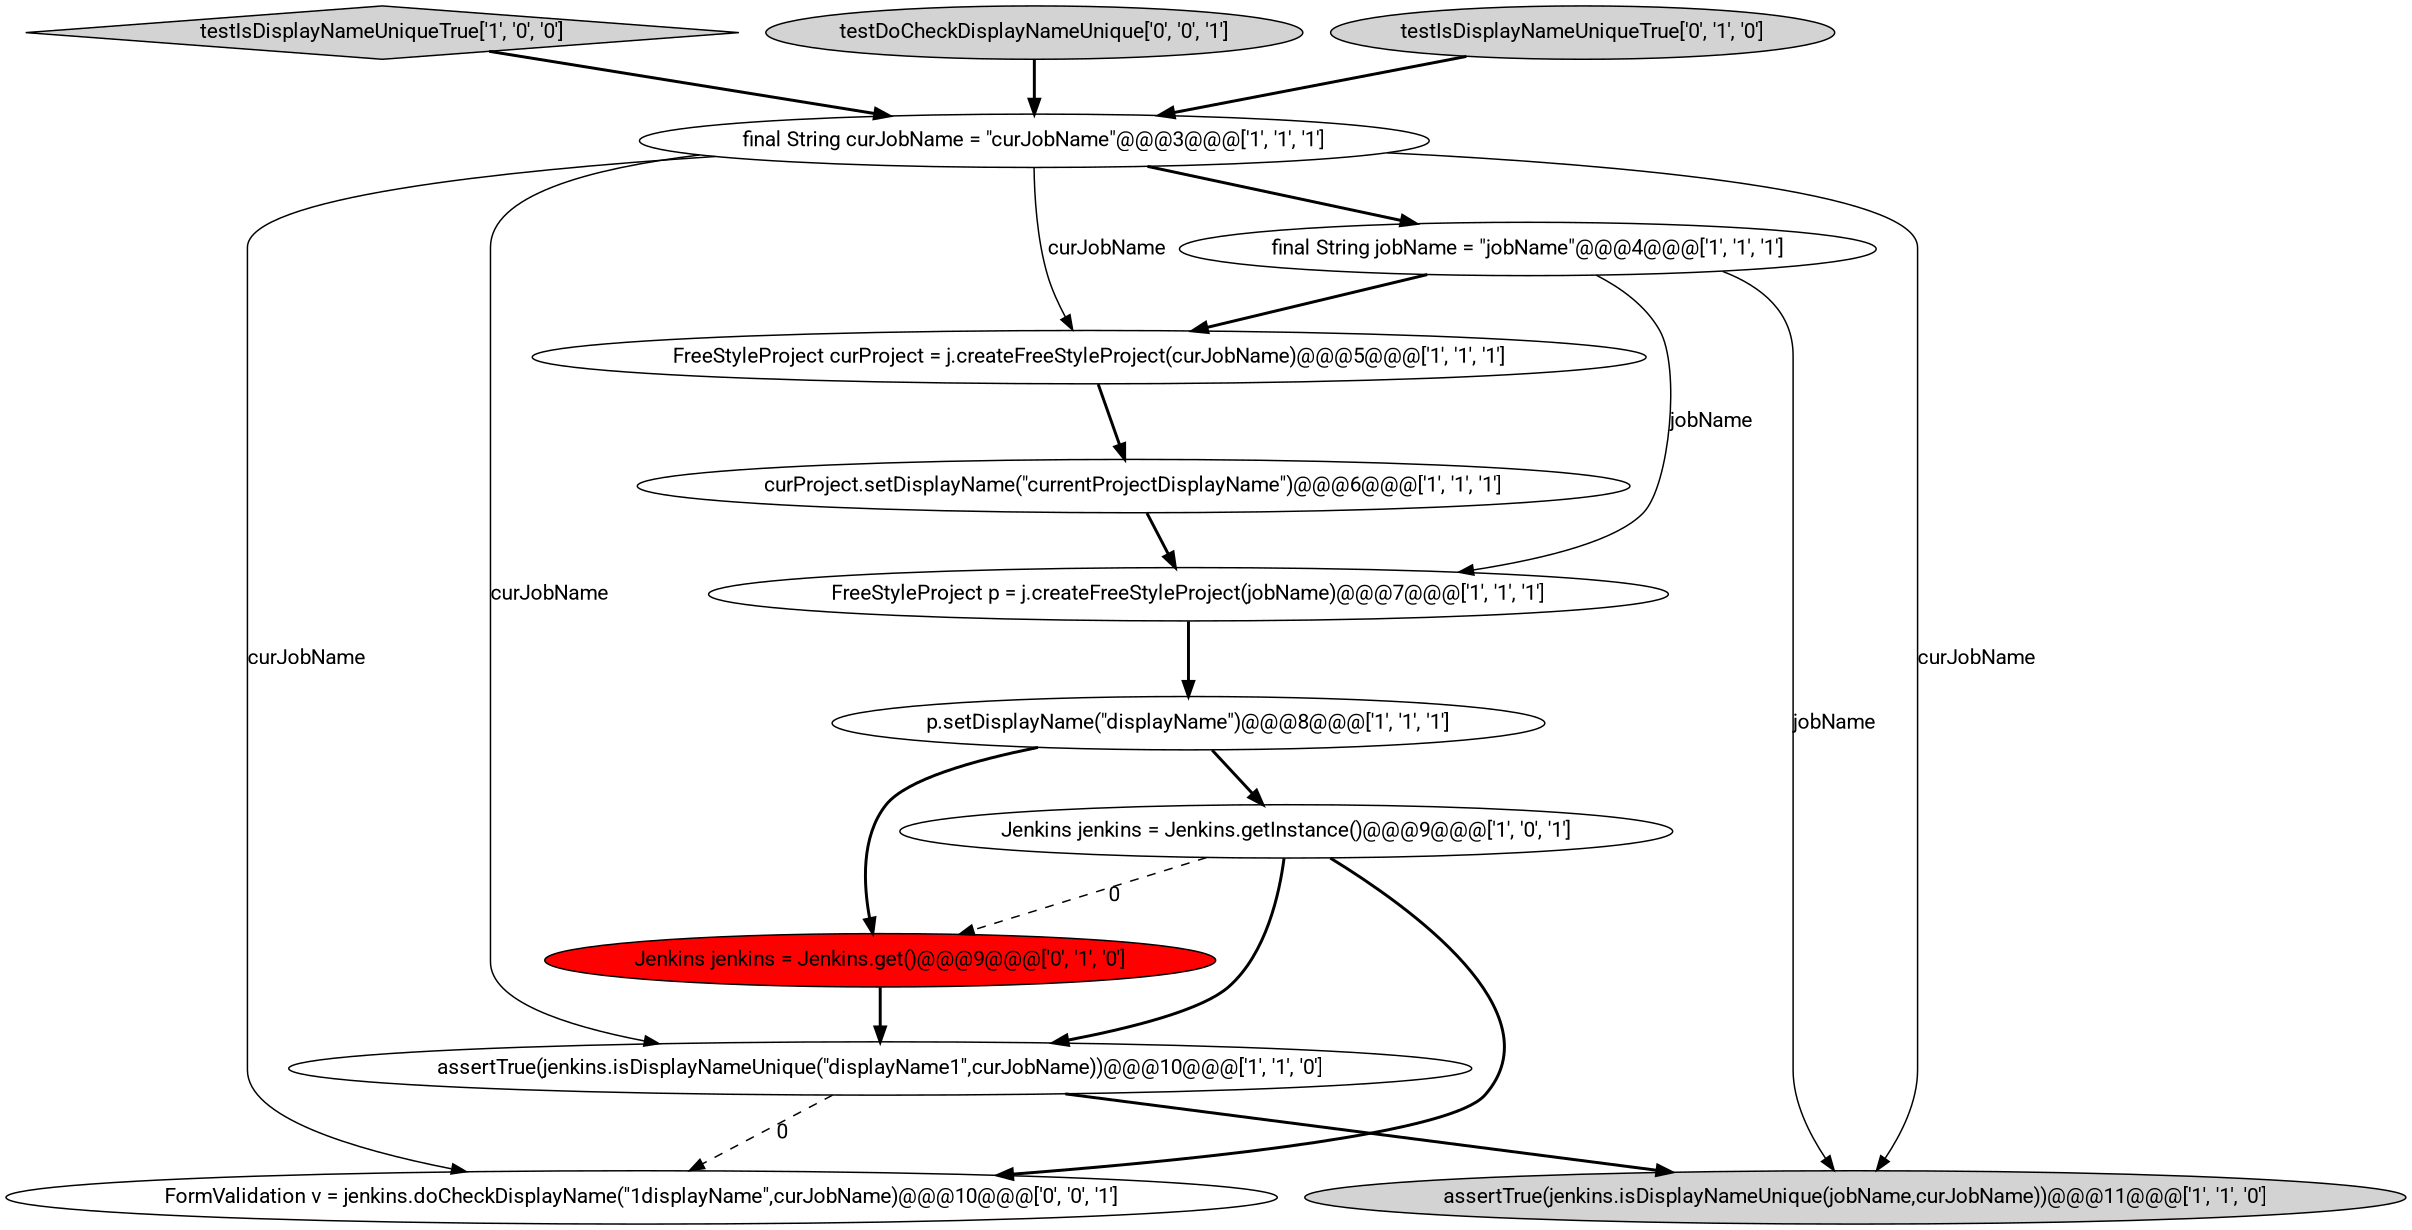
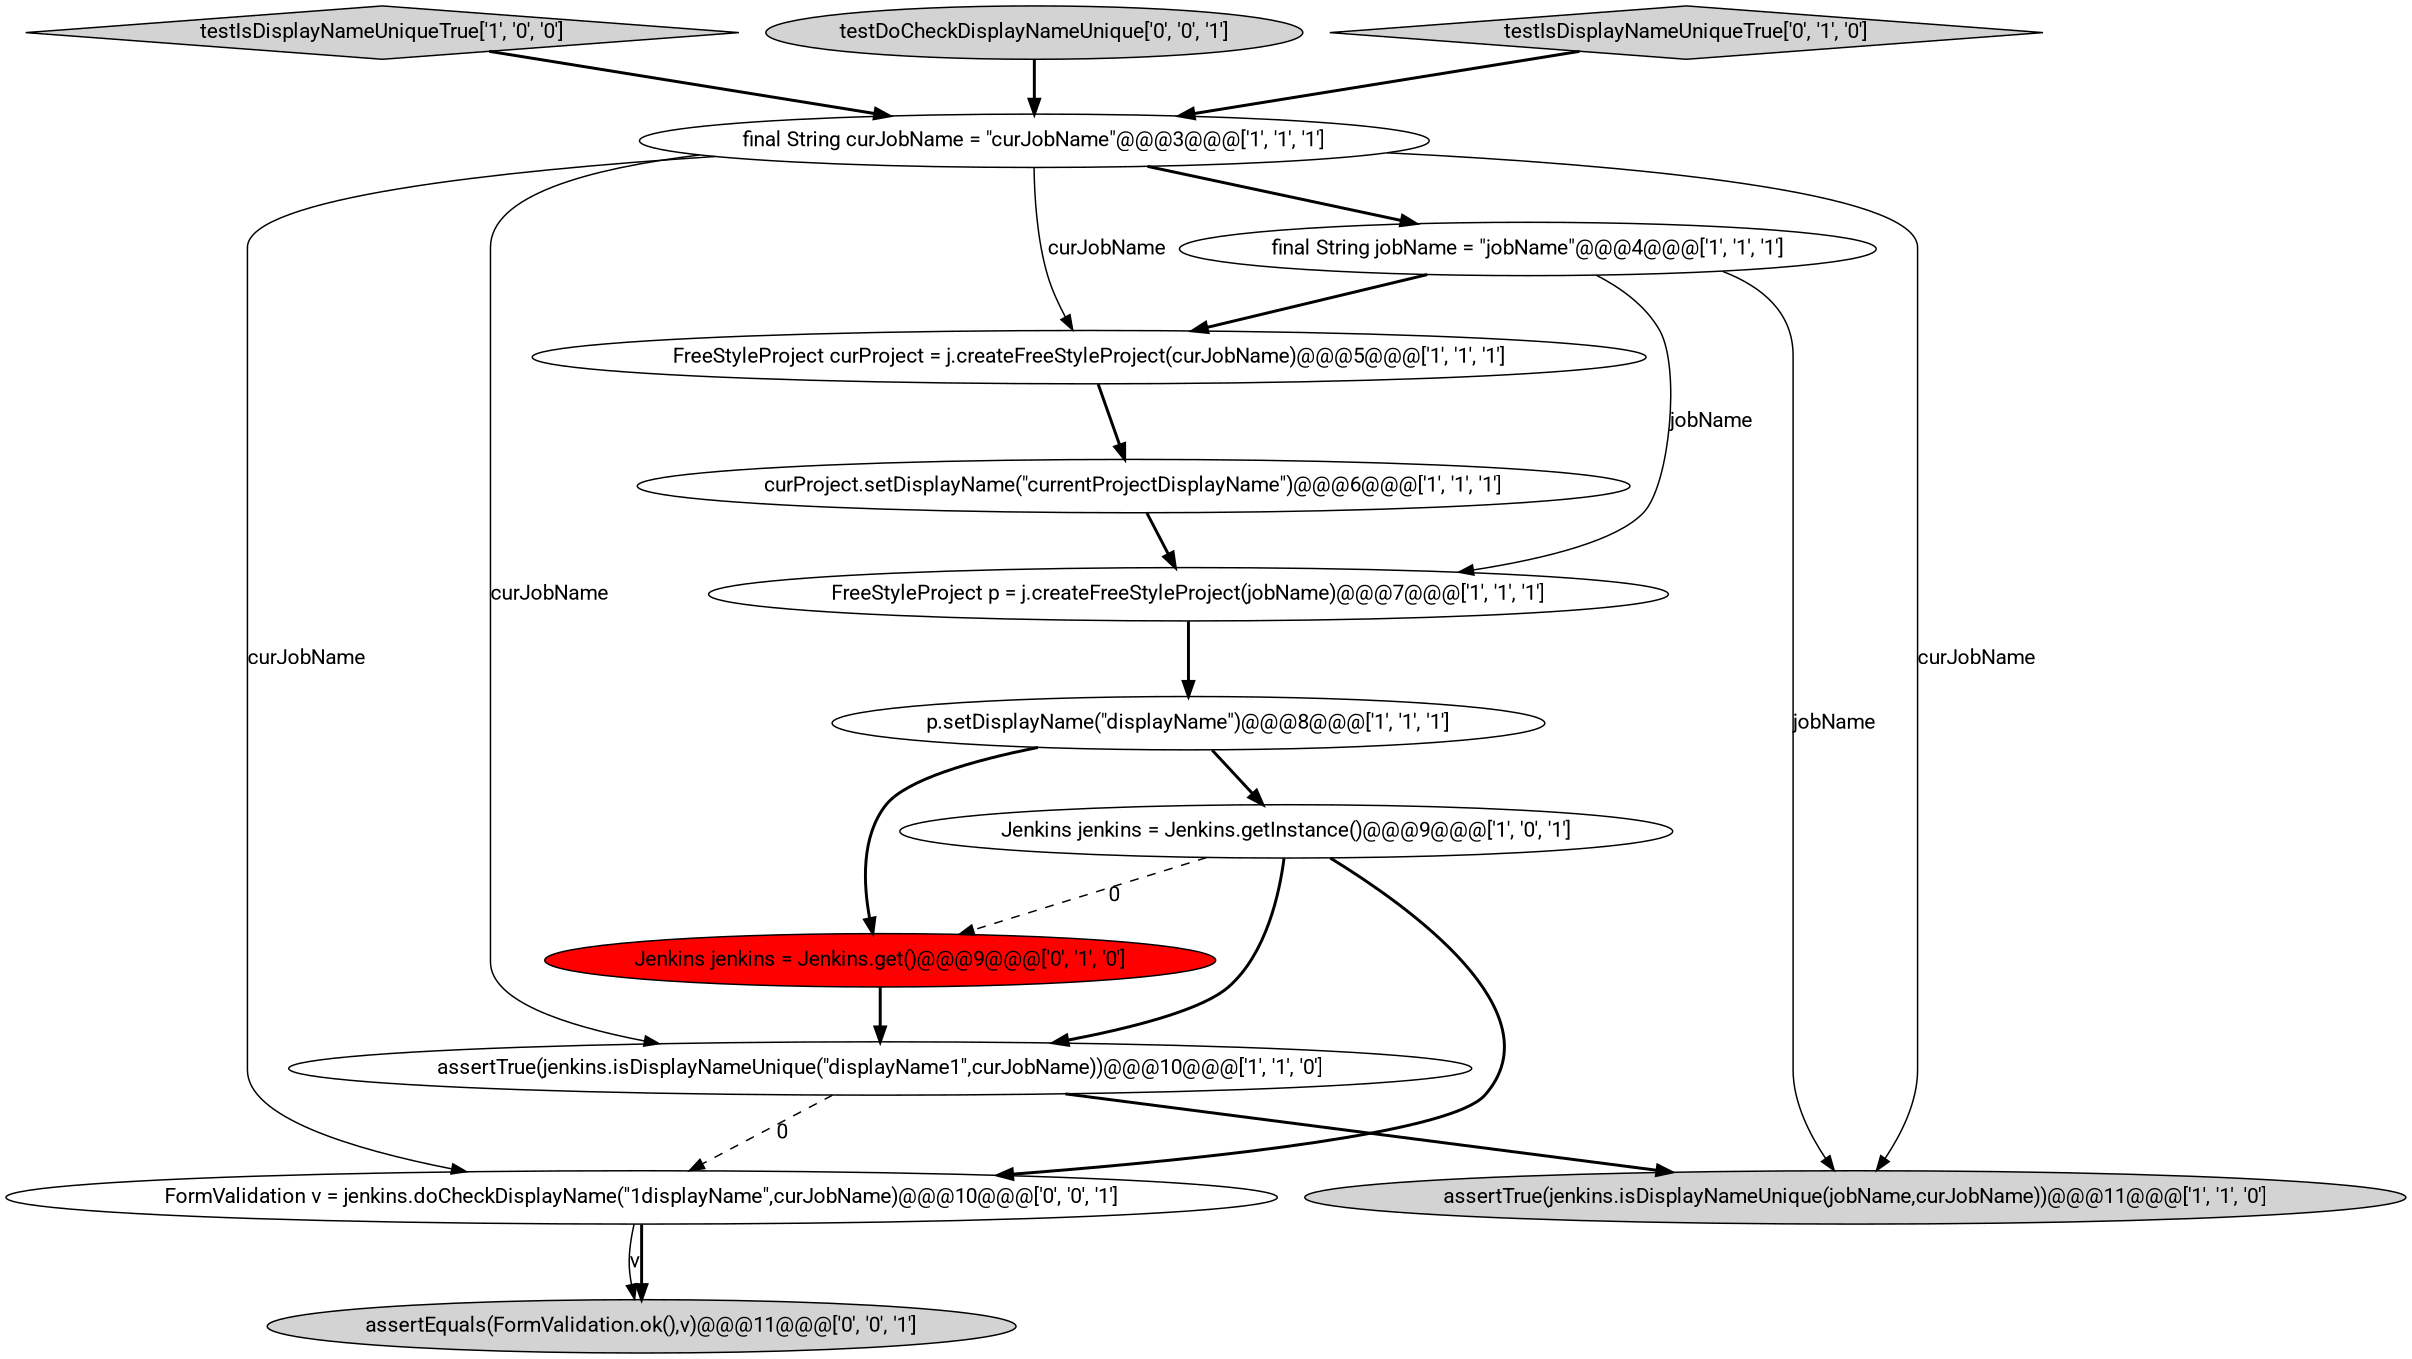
(1583, 33) -> (1686, 33)
none -> (642, 1326)
